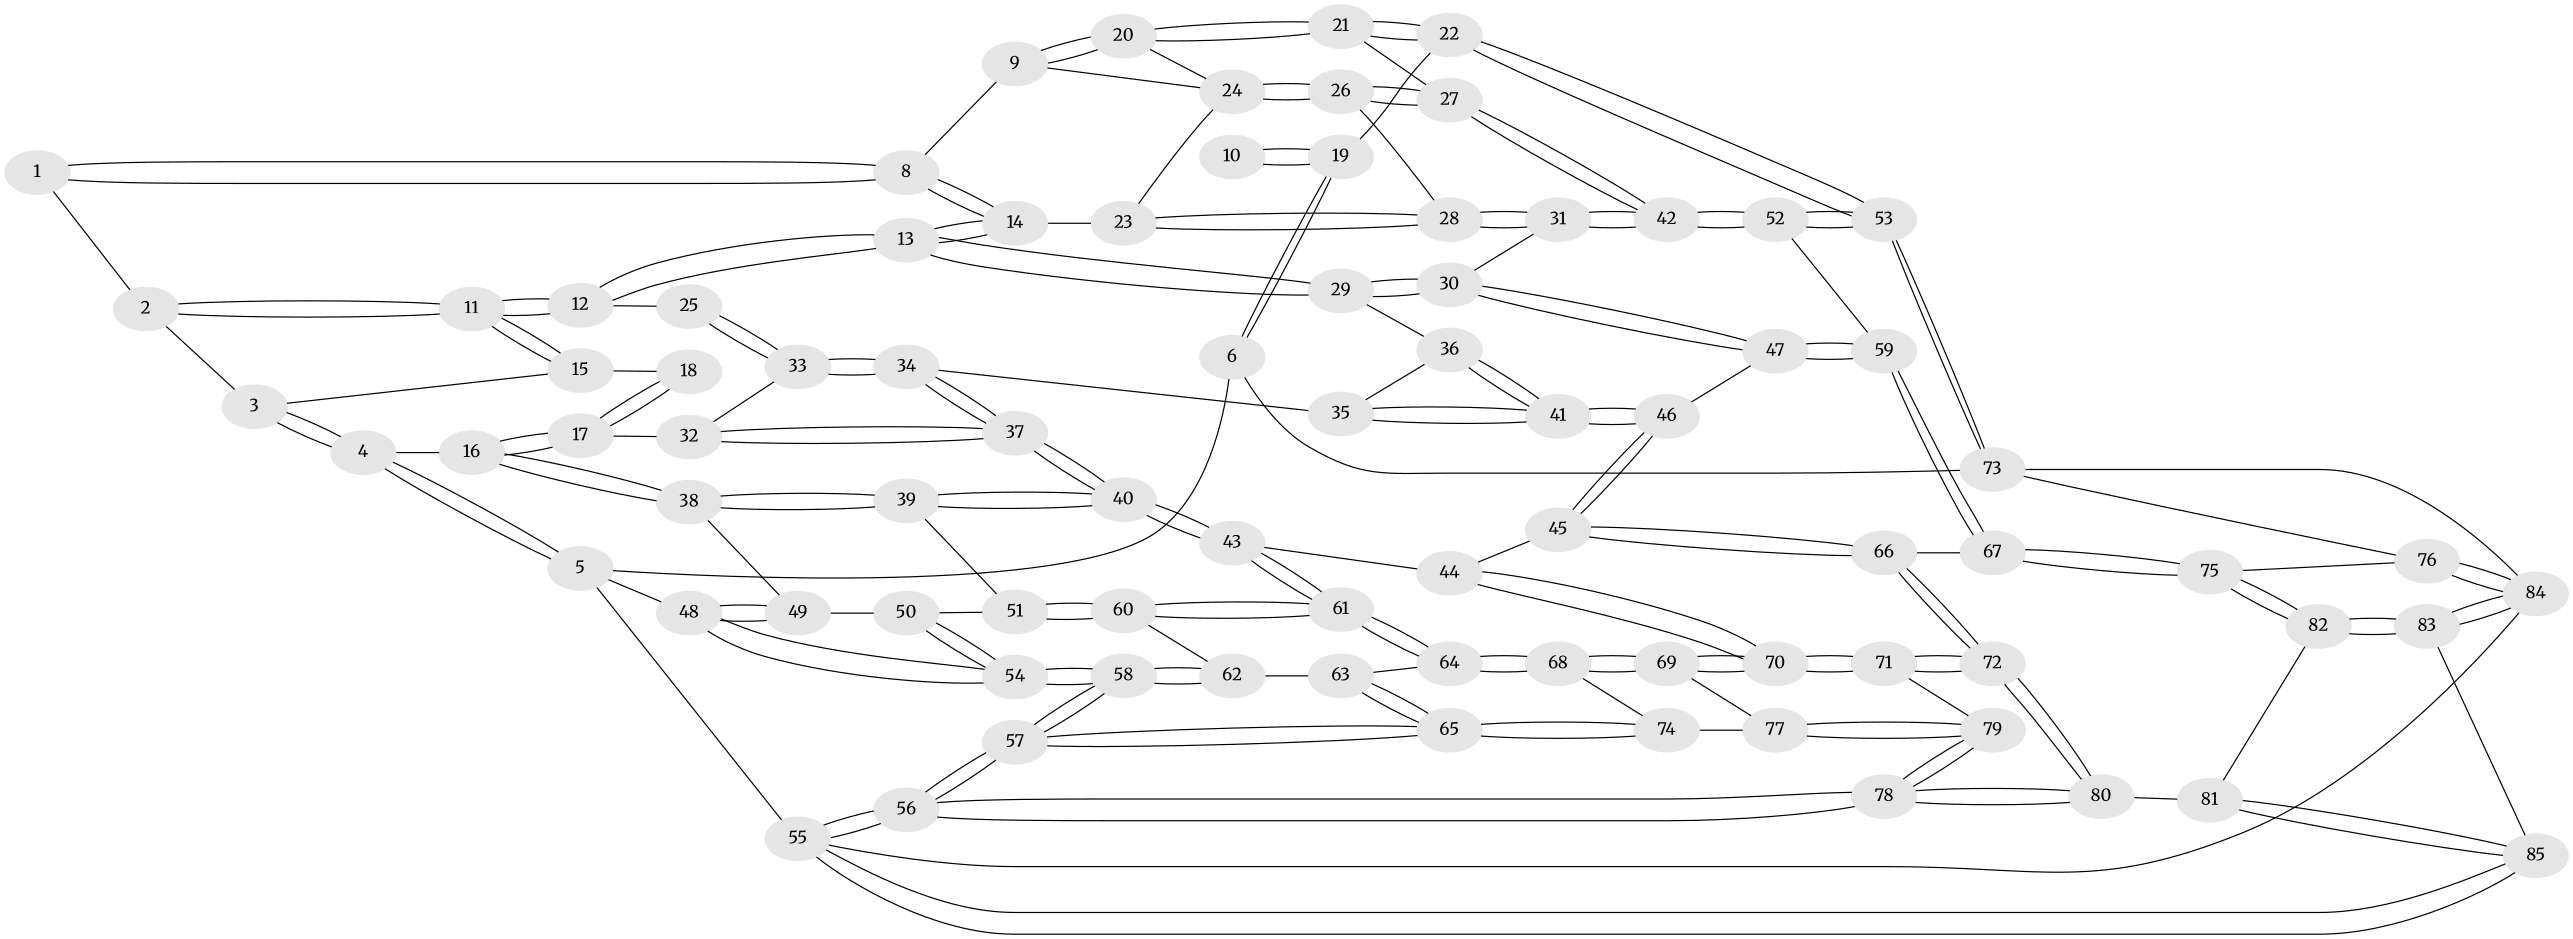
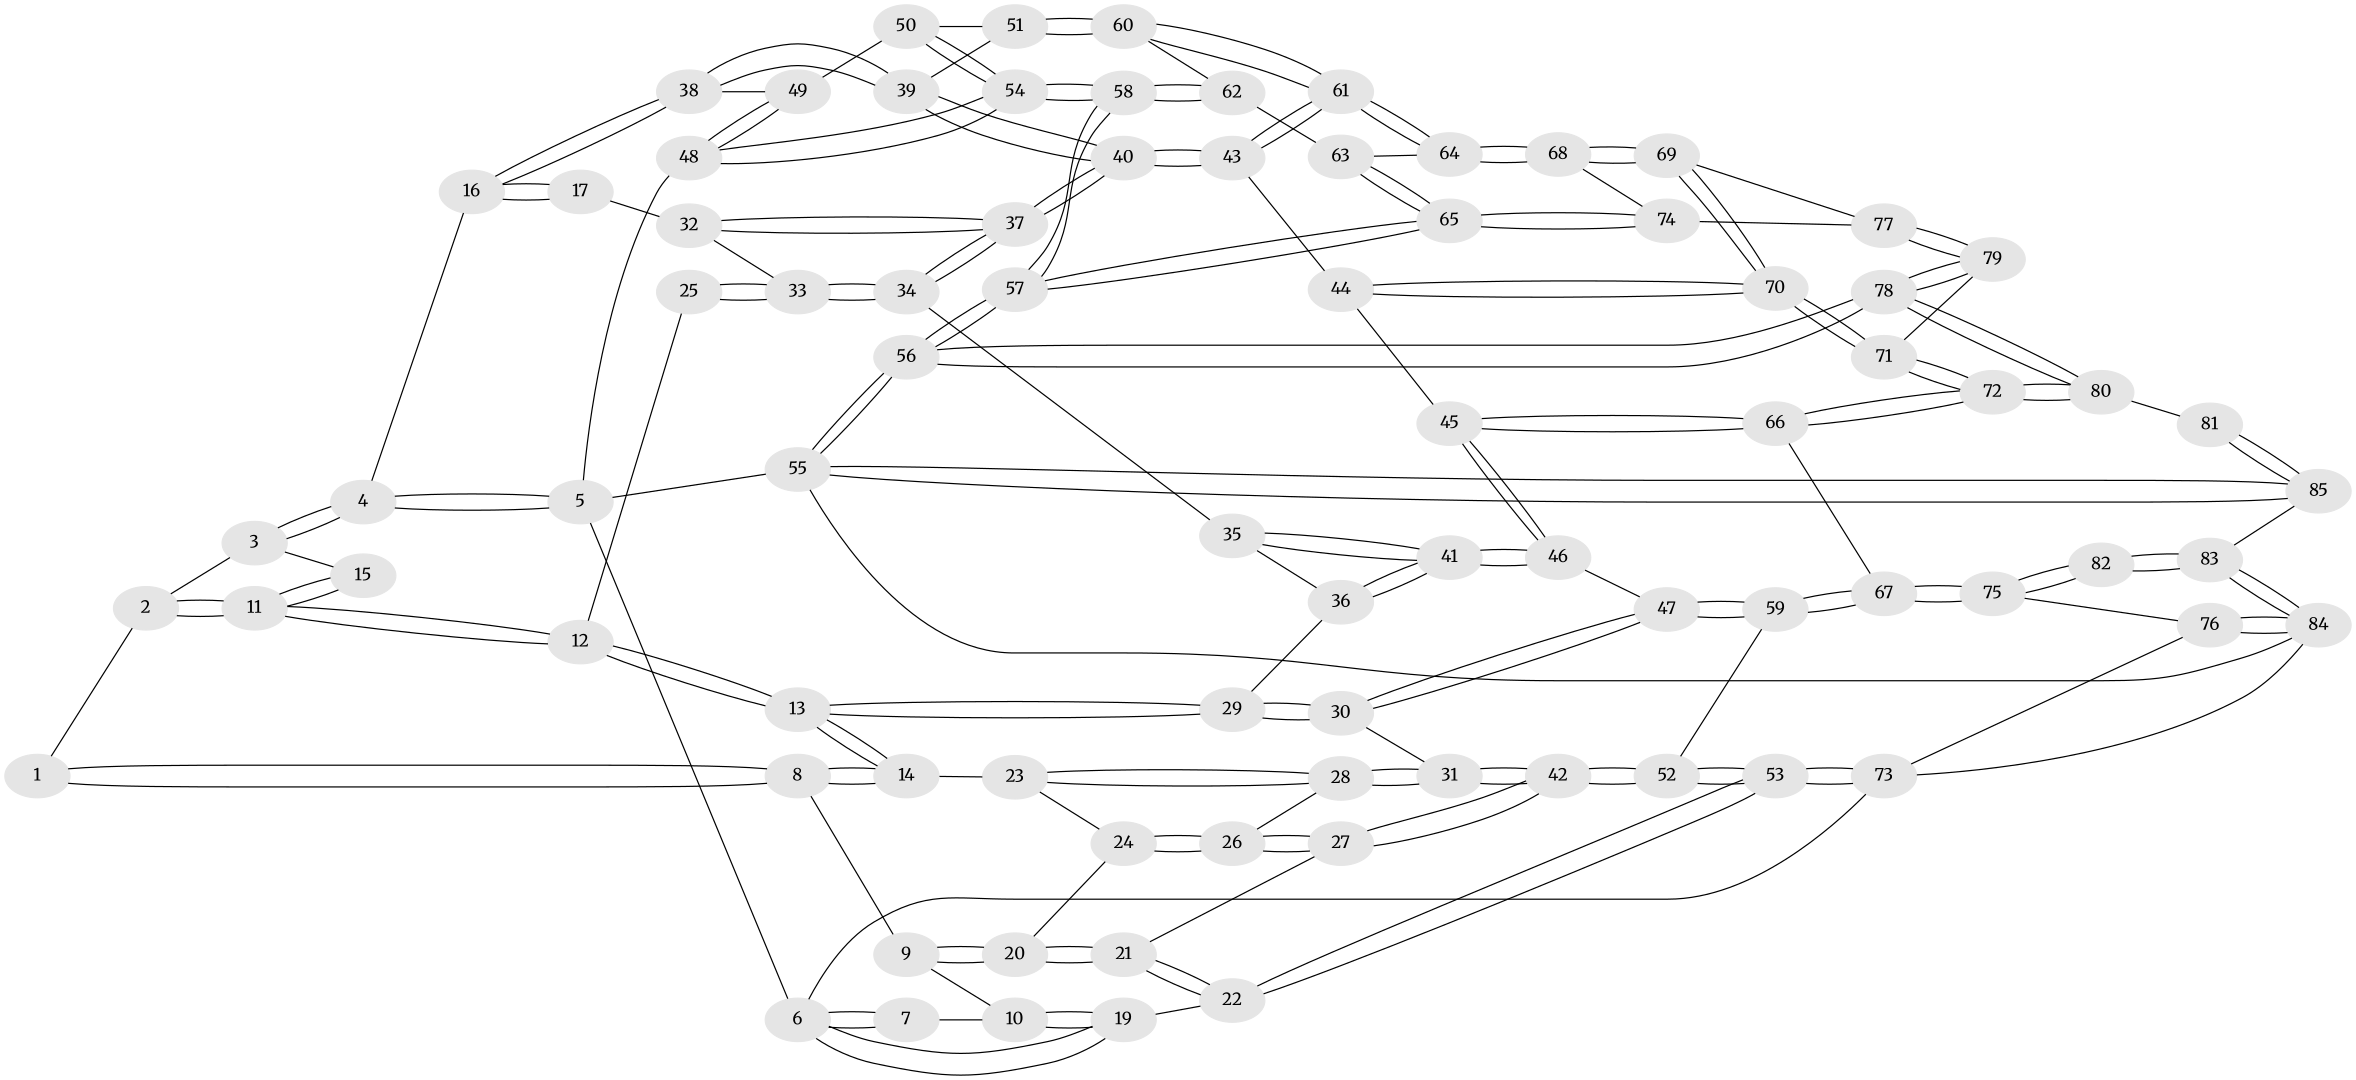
(1124, 78) -> (961, 987)
(689, 372) -> none
(2264, 713) -> none
none -> (906, 1020)
